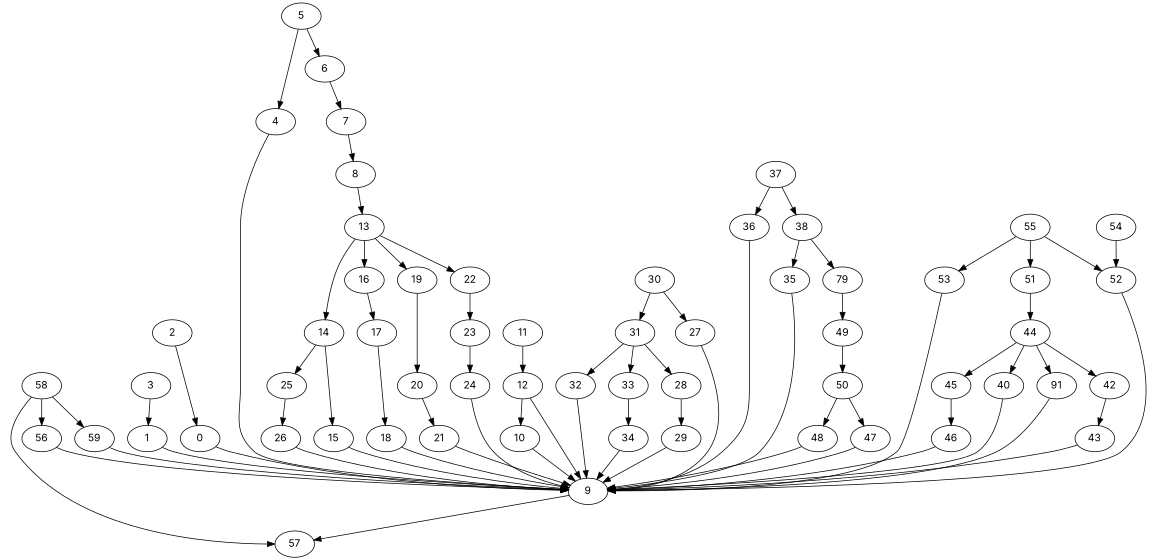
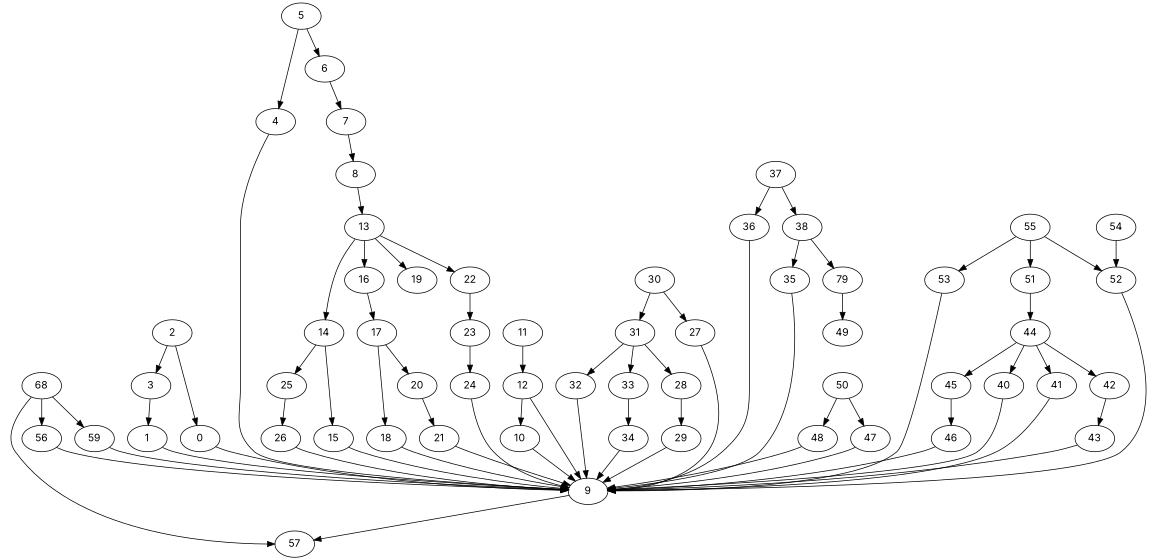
(417, 329) -> (395, 356)
none -> (163, 356)
(843, 356) -> none
(42, 386) -> (42, 386)
(1057, 386) -> (1057, 386)
